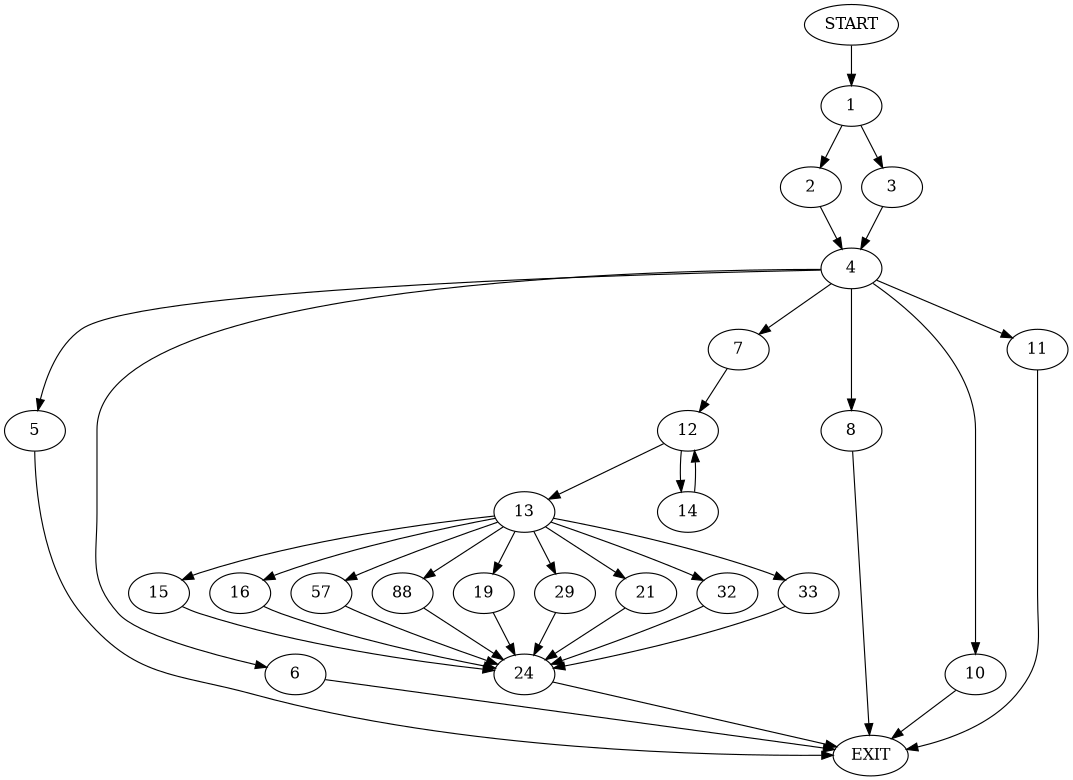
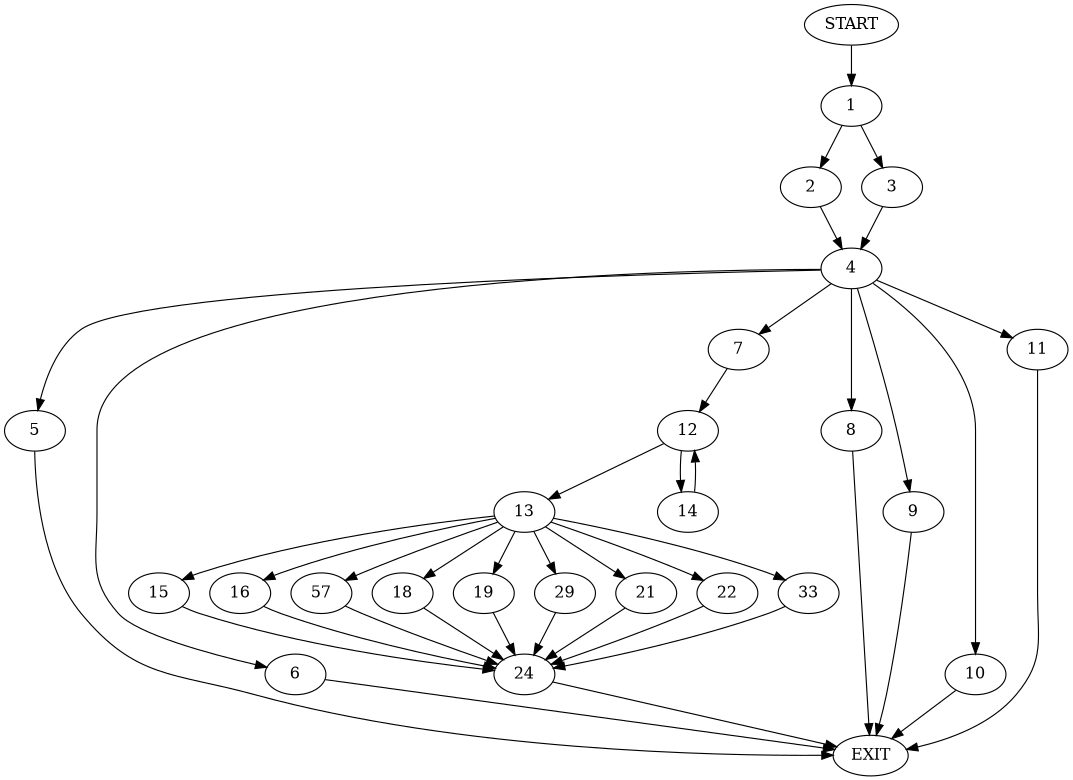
none -> (914, 512)
(403, 593) -> (403, 593)
(727, 593) -> (727, 593)
